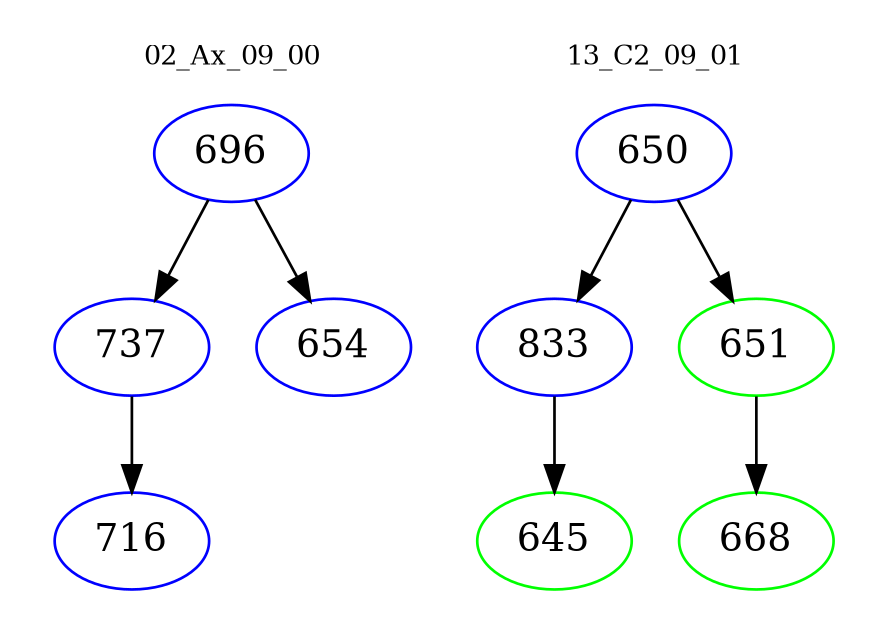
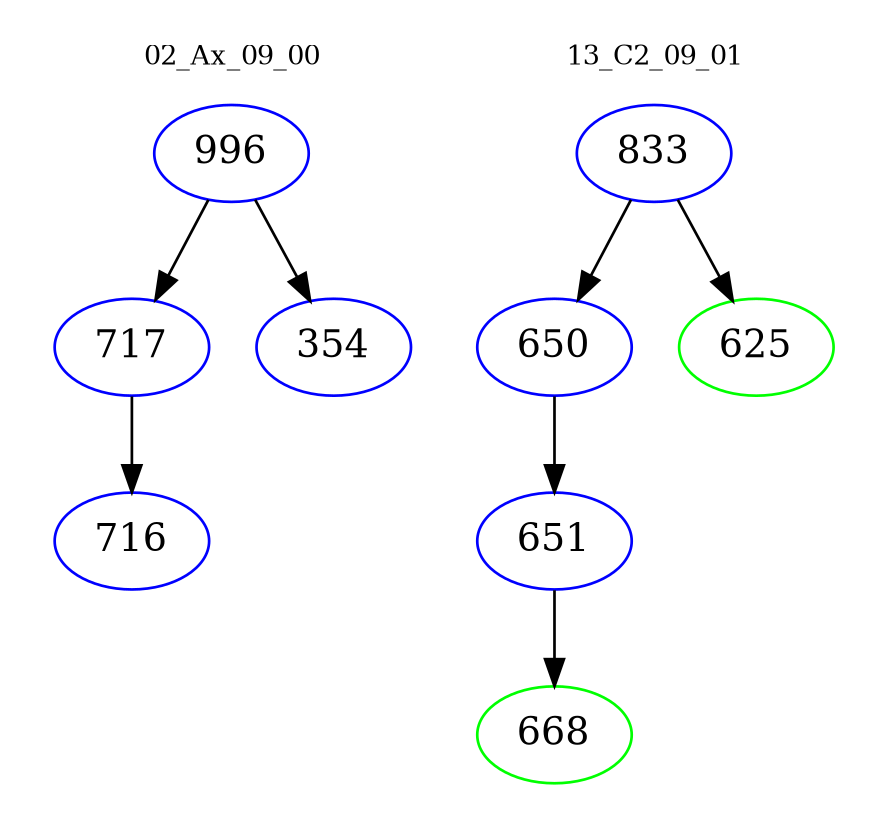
(231, 153) -> (231, 153)
(611, 238) -> (611, 238)
(132, 347) -> (132, 347)
(334, 347) -> (334, 347)
(756, 347) -> (554, 541)
(554, 541) -> (756, 347)
